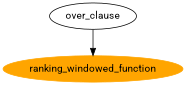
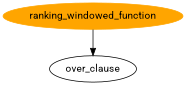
(93, 39) -> (93, 39)
